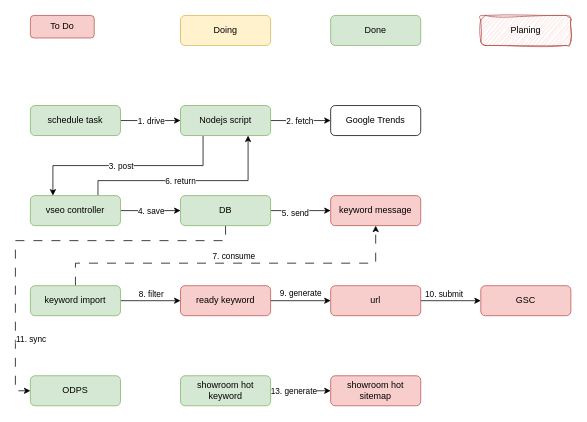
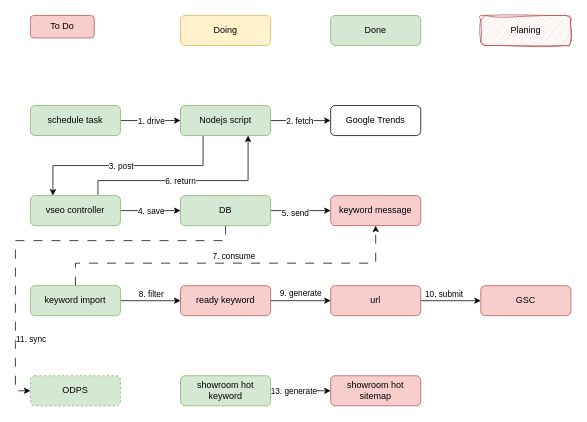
(75, 390) -> (75, 390)
